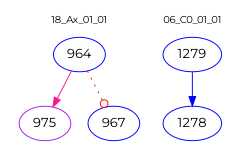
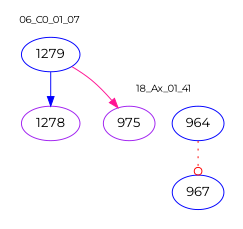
(79, 21) -> (164, 89)
(192, 21) -> (50, 21)
(64, 85) -> (102, 90)
(192, 123) -> (51, 123)
